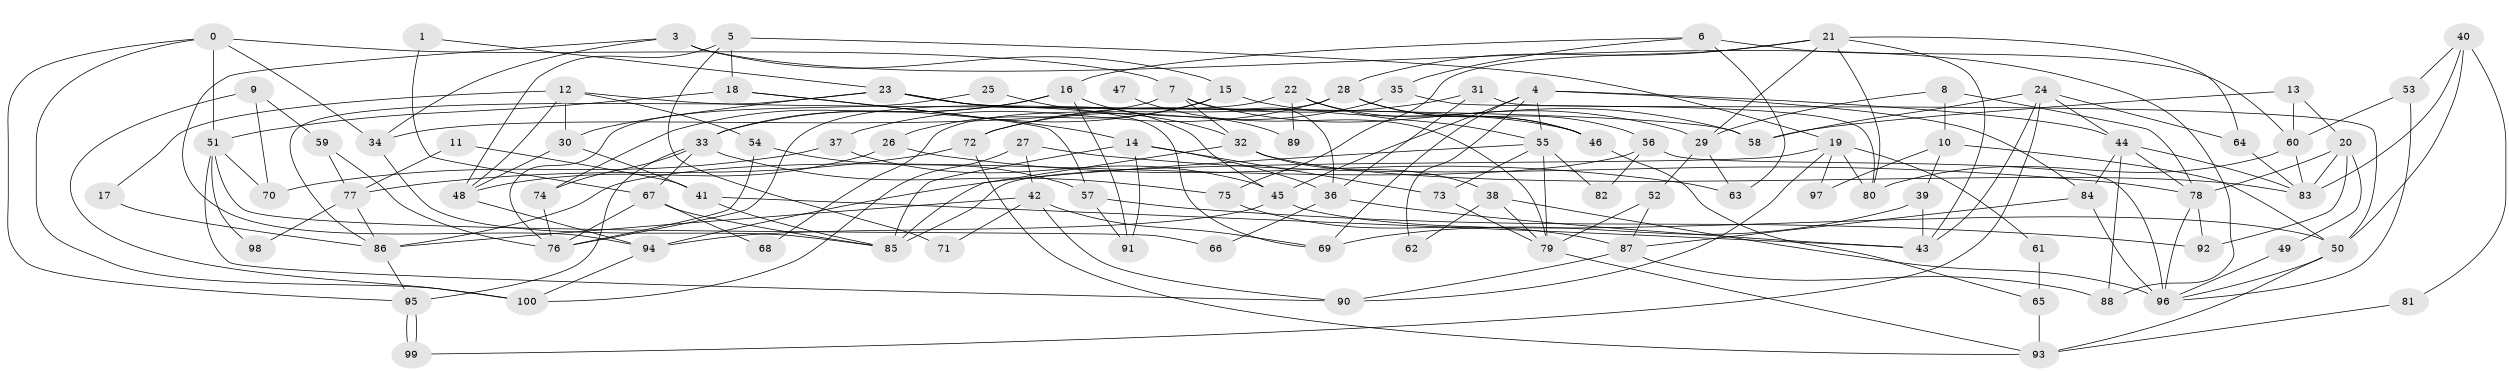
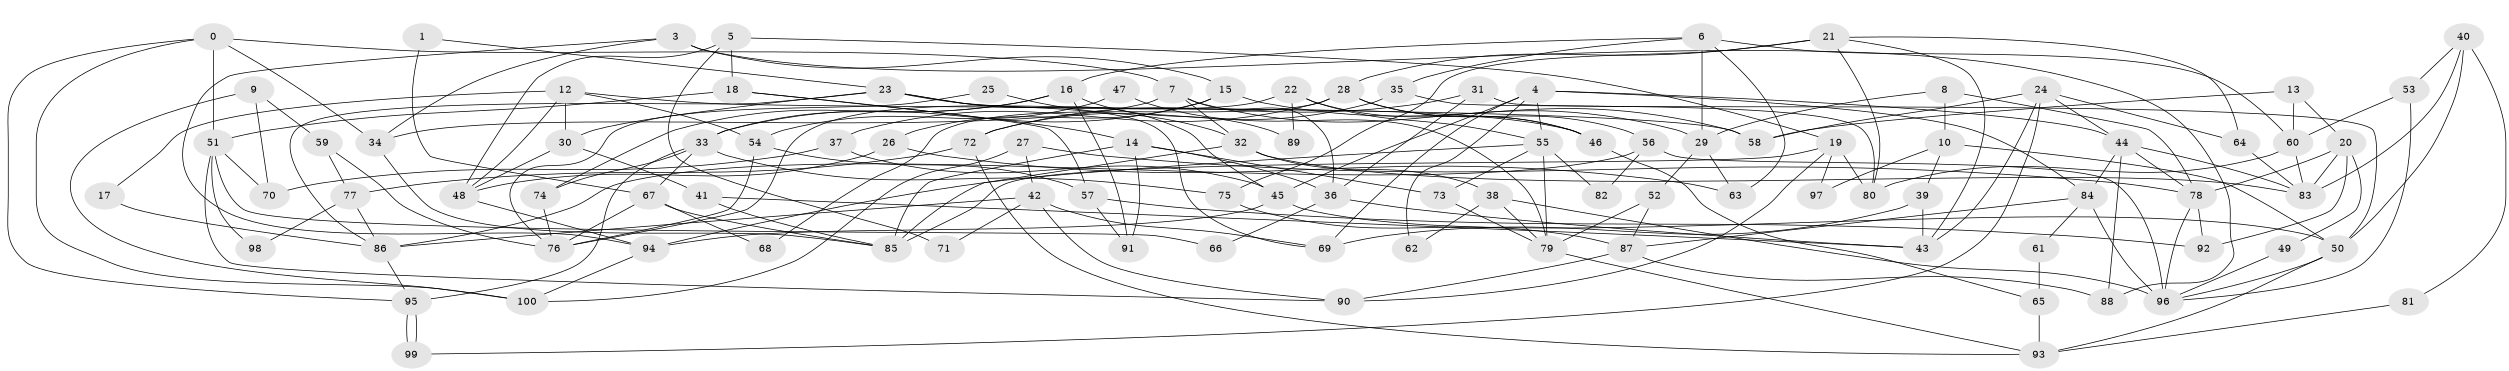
(1766, 90) -> (1702, 90)
none -> (896, 117)
(457, 143) -> none
(1951, 184) -> (2063, 222)
